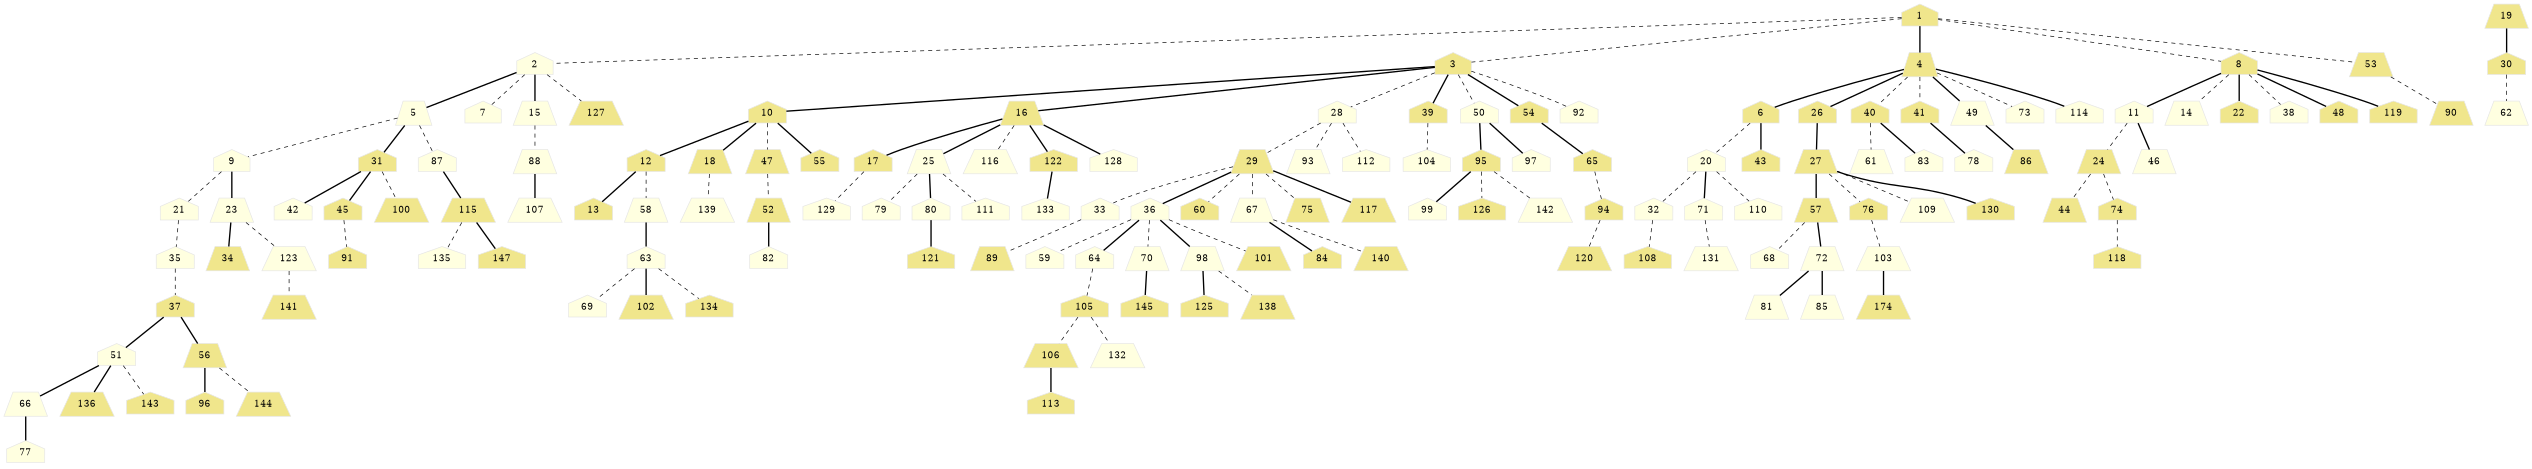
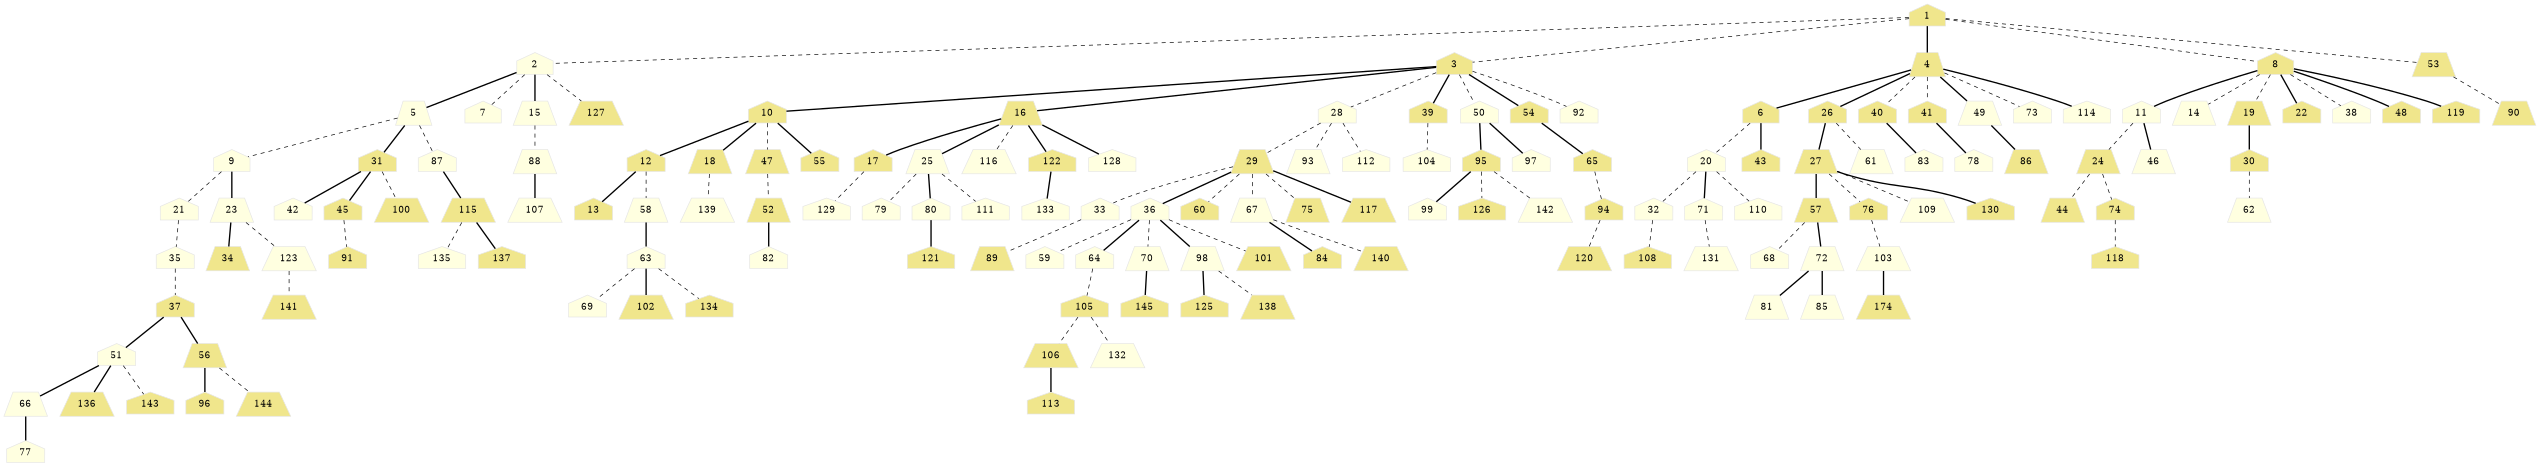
none -> (2263, 88)
(1871, 136) -> (1849, 136)
(502, 259) -> (502, 259)
